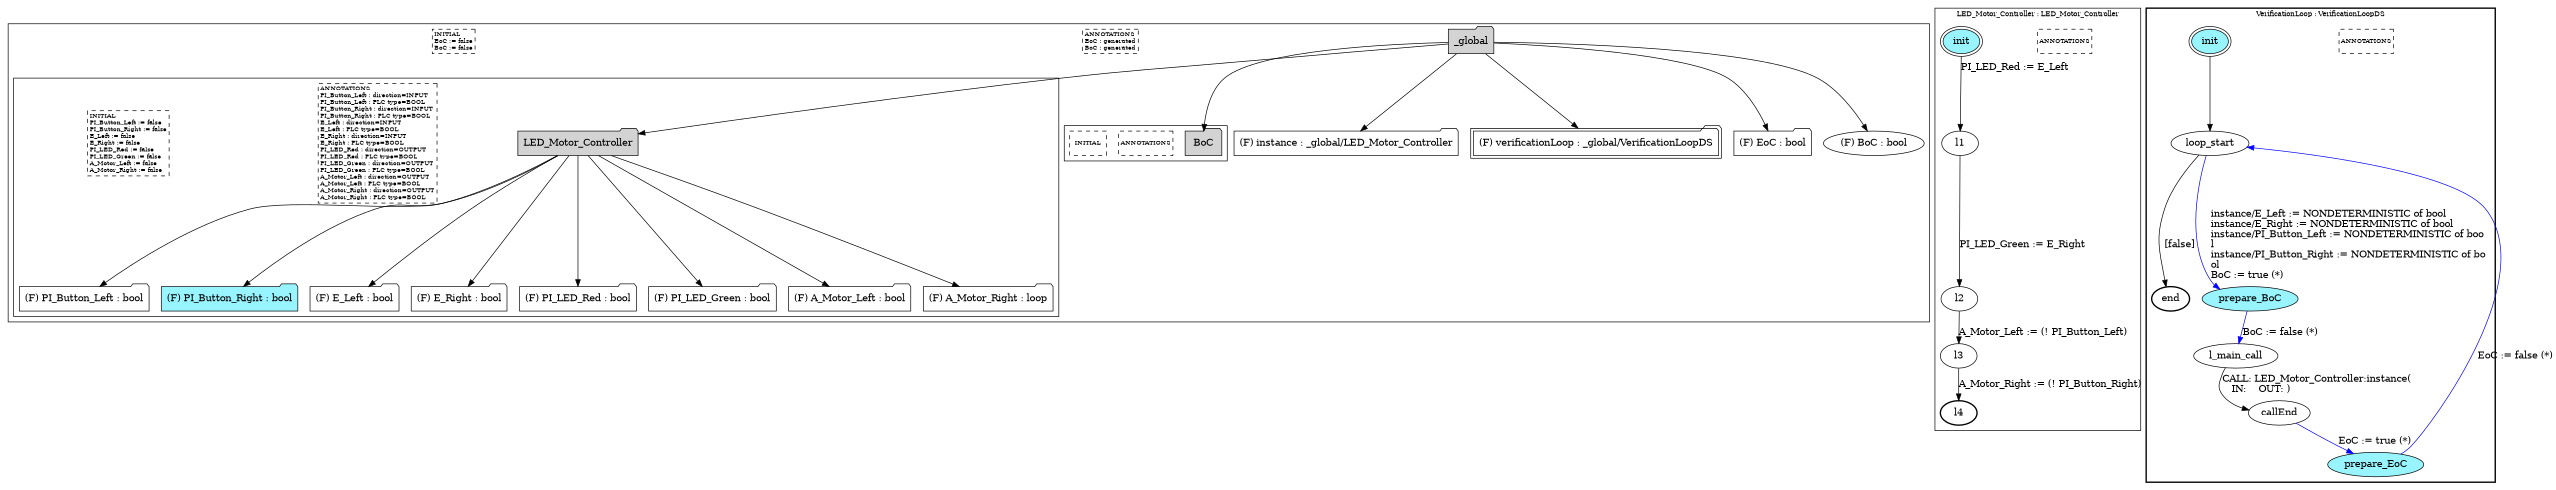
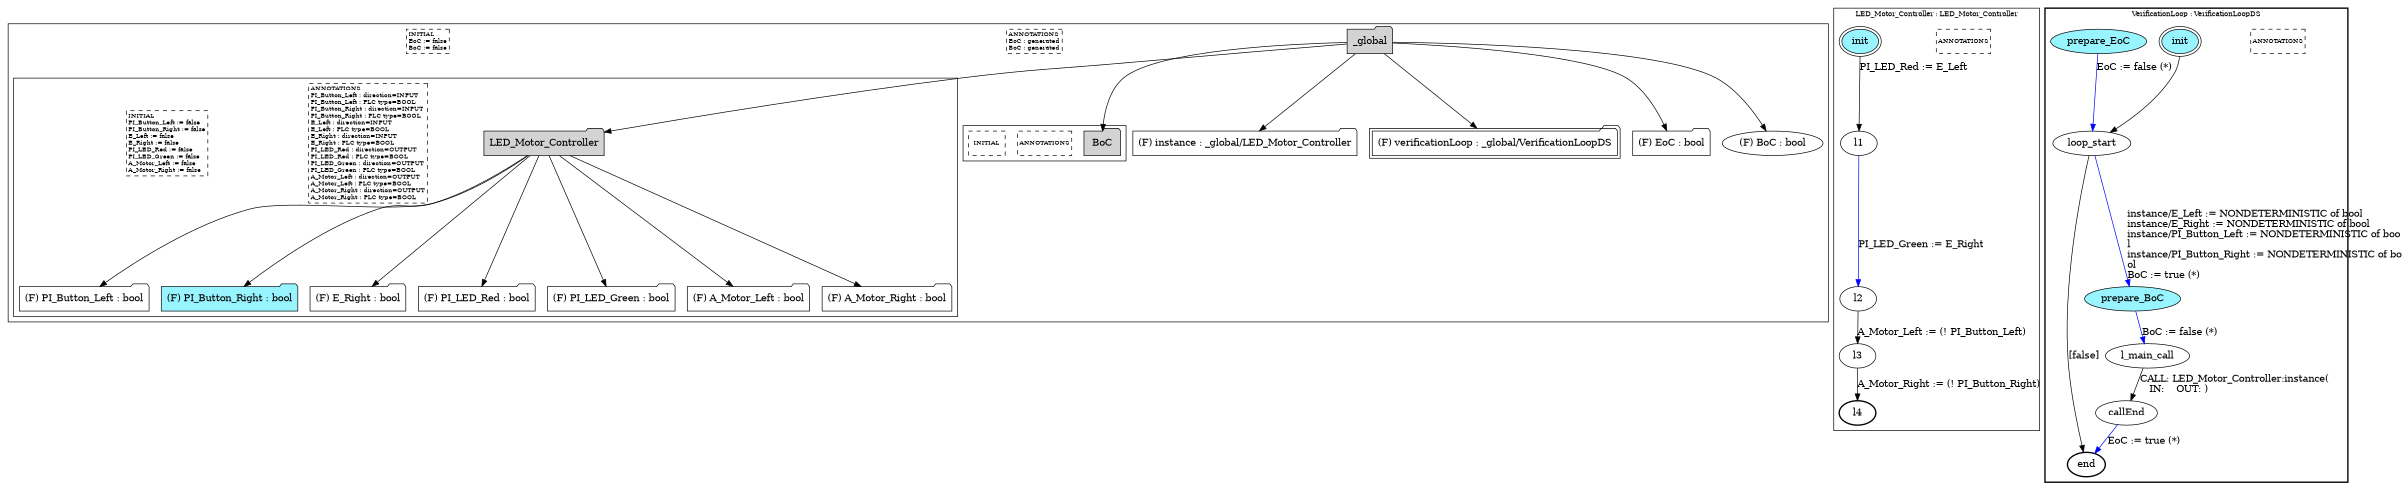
(1960, 218) -> (1859, 218)
(355, 299) -> none
(988, 299) -> (887, 299)
(2322, 437) -> (2108, 436)
